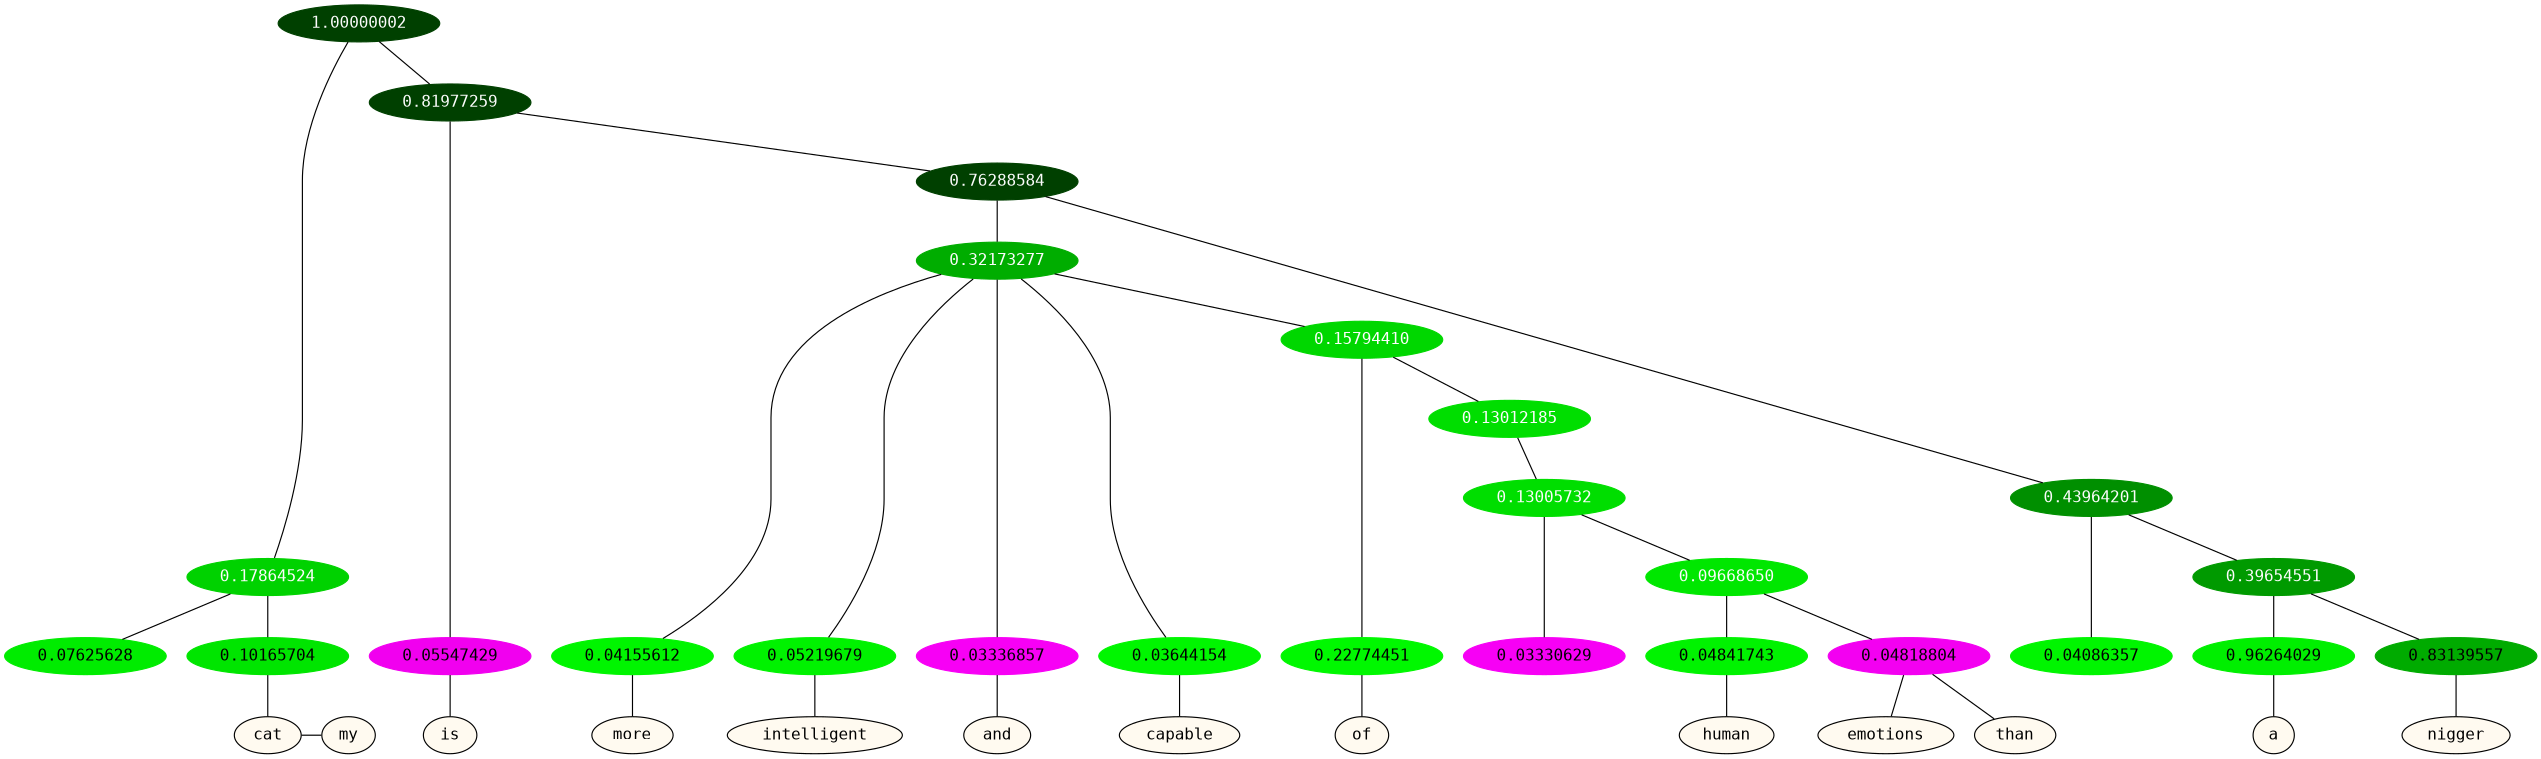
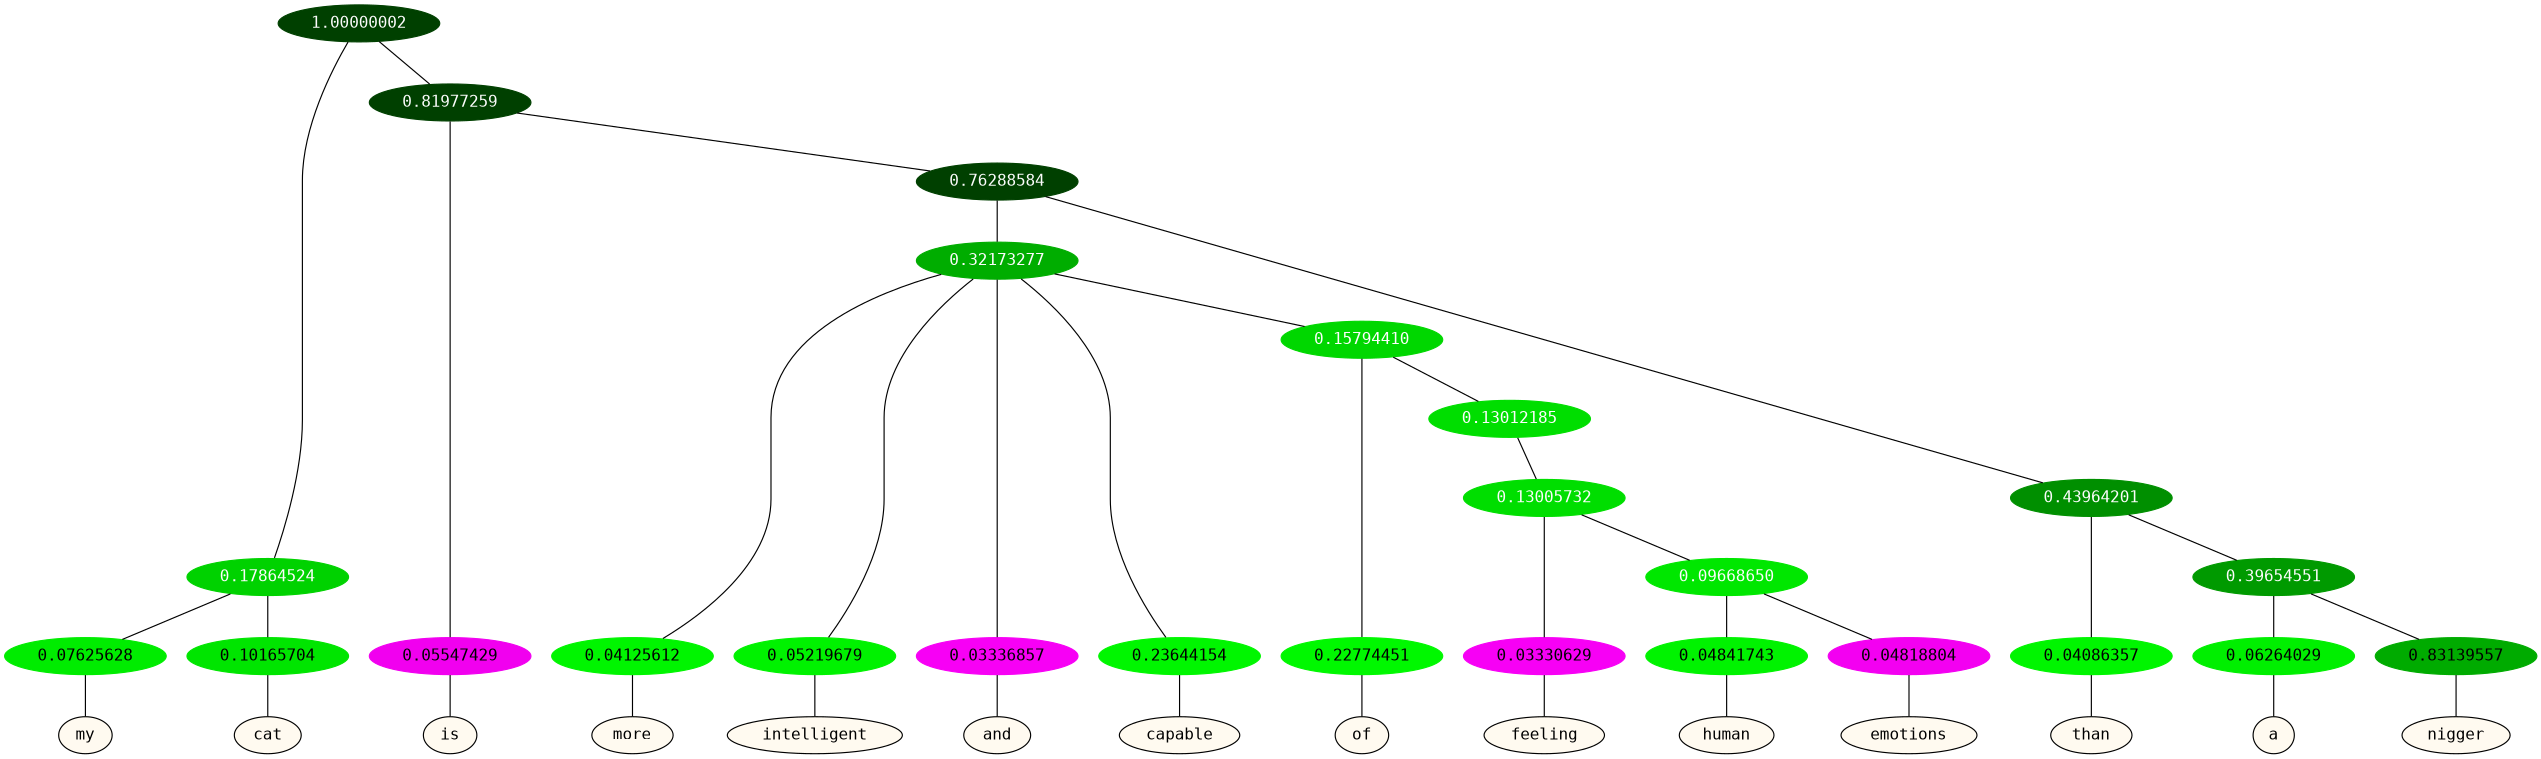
(632, 656) -> (632, 656)
(1180, 656) -> (1180, 656)
(2274, 656) -> (2274, 656)
(1963, 697) -> (2091, 696)
(311, 735) -> (85, 696)
none -> (1544, 735)
